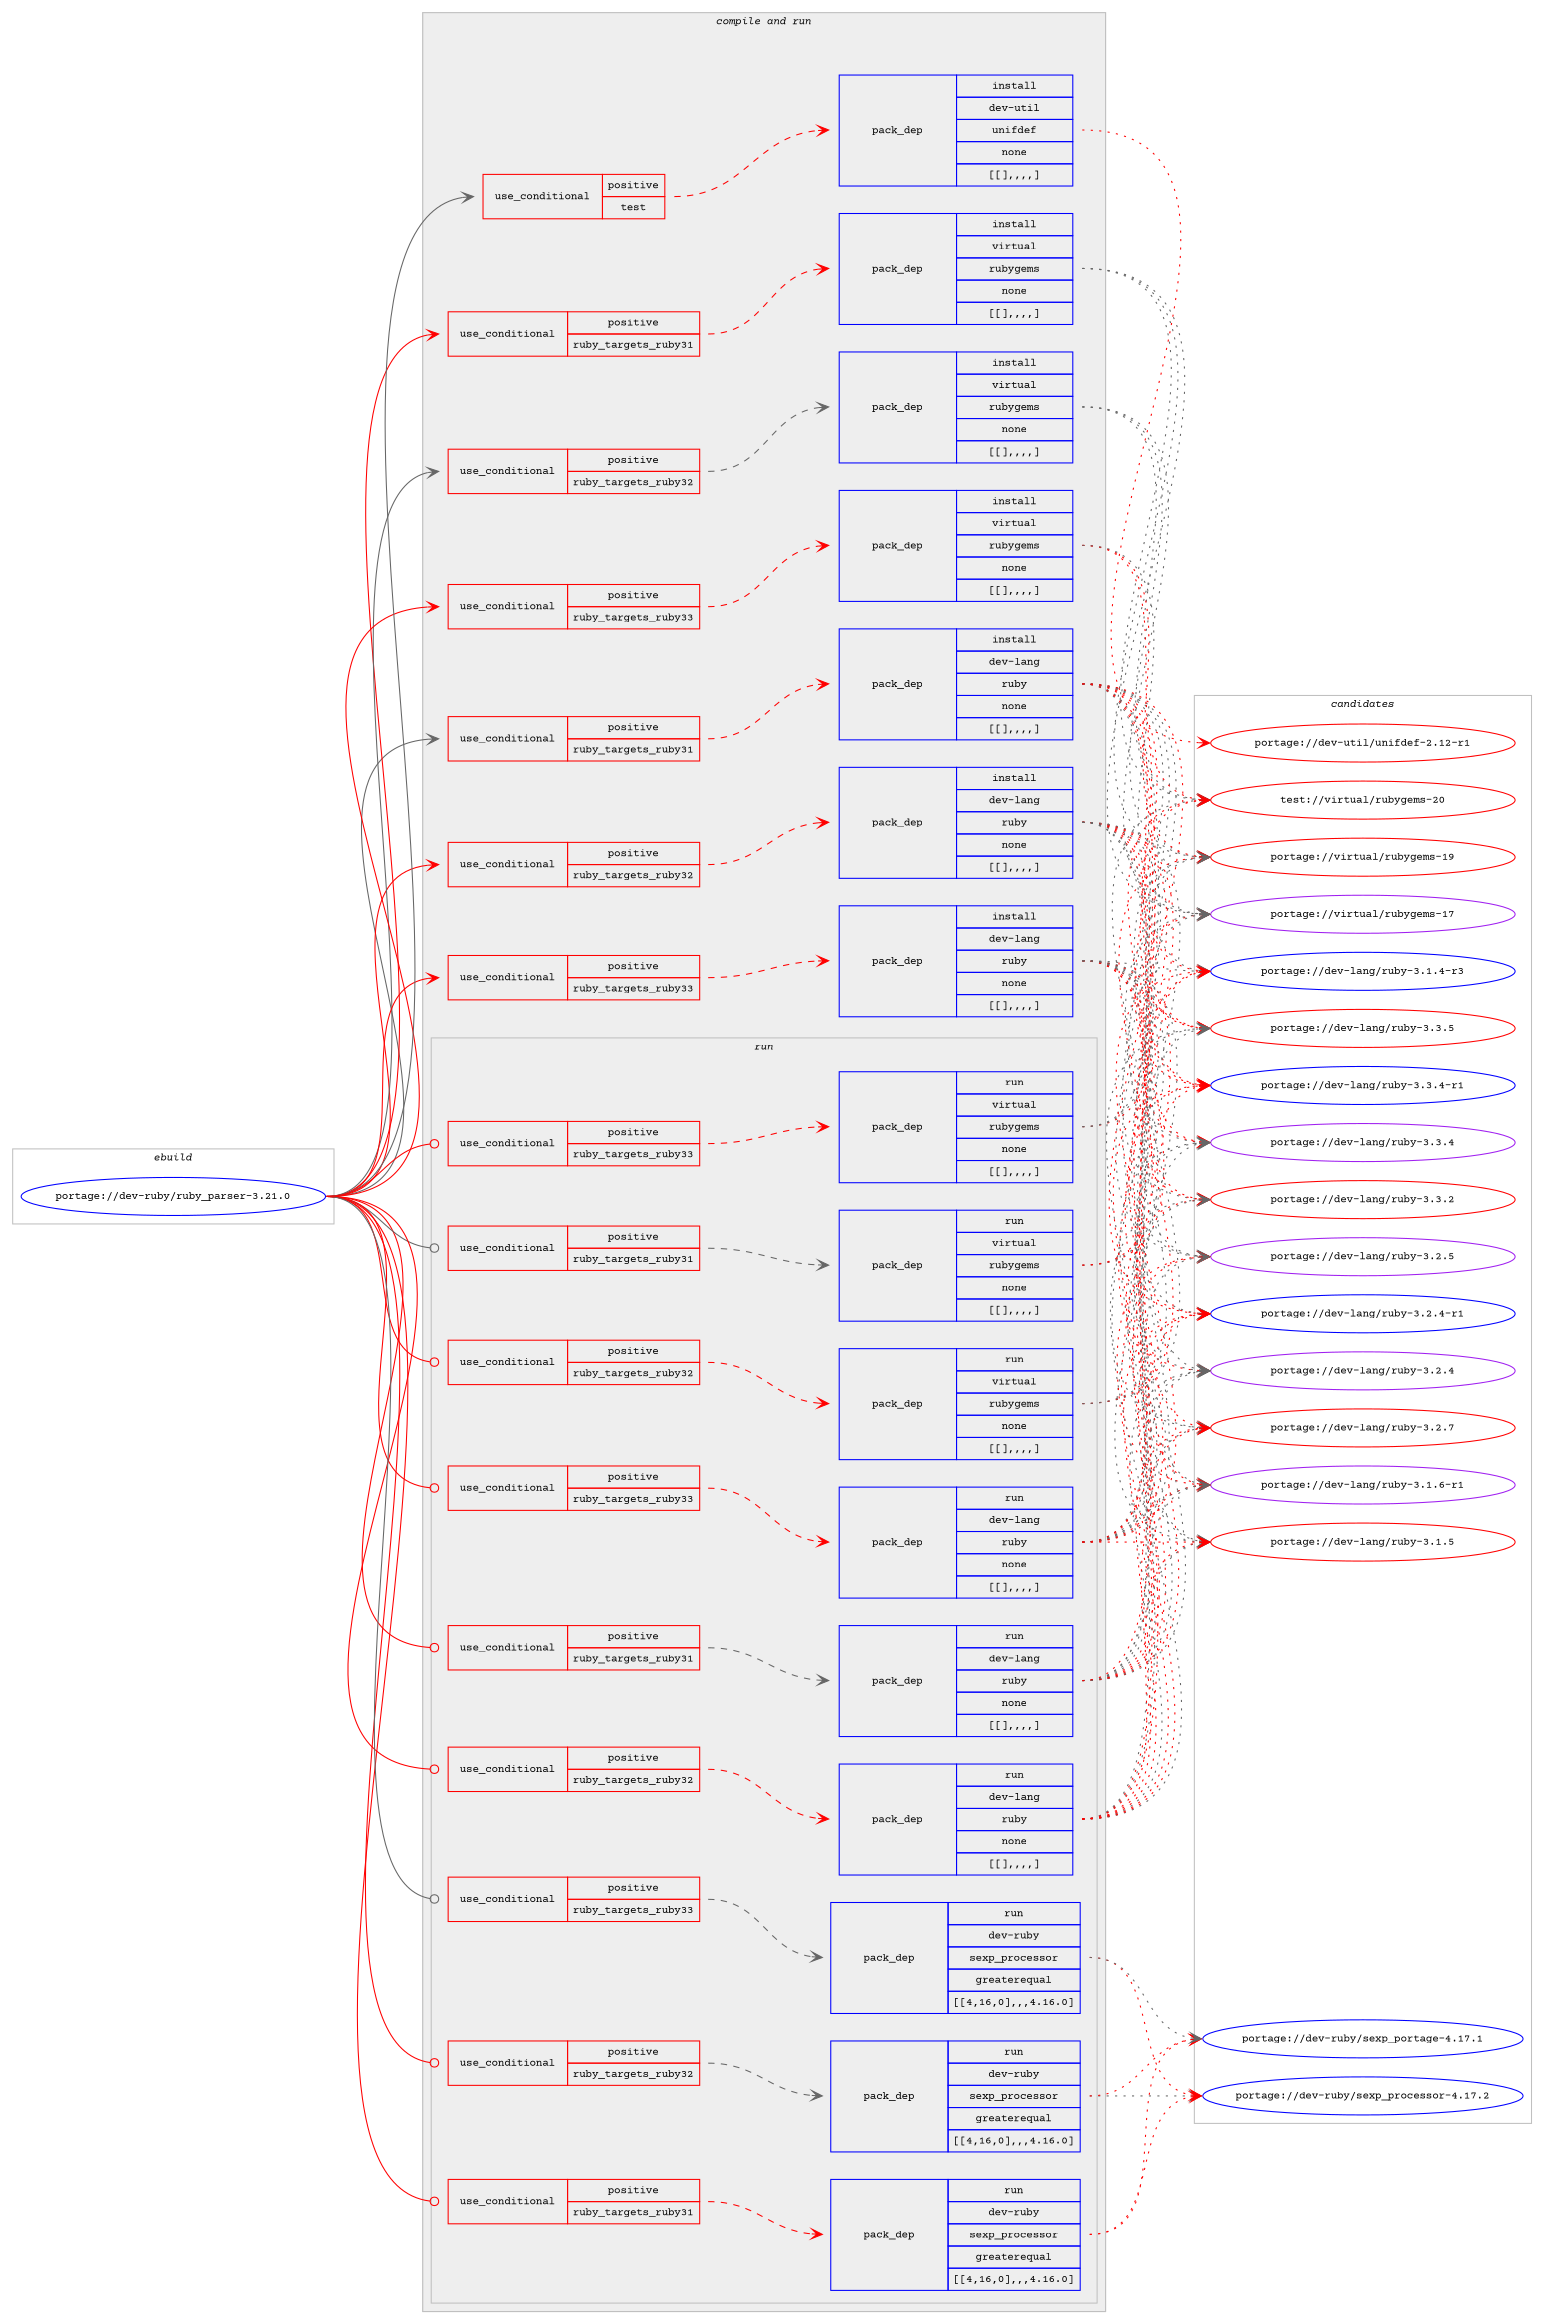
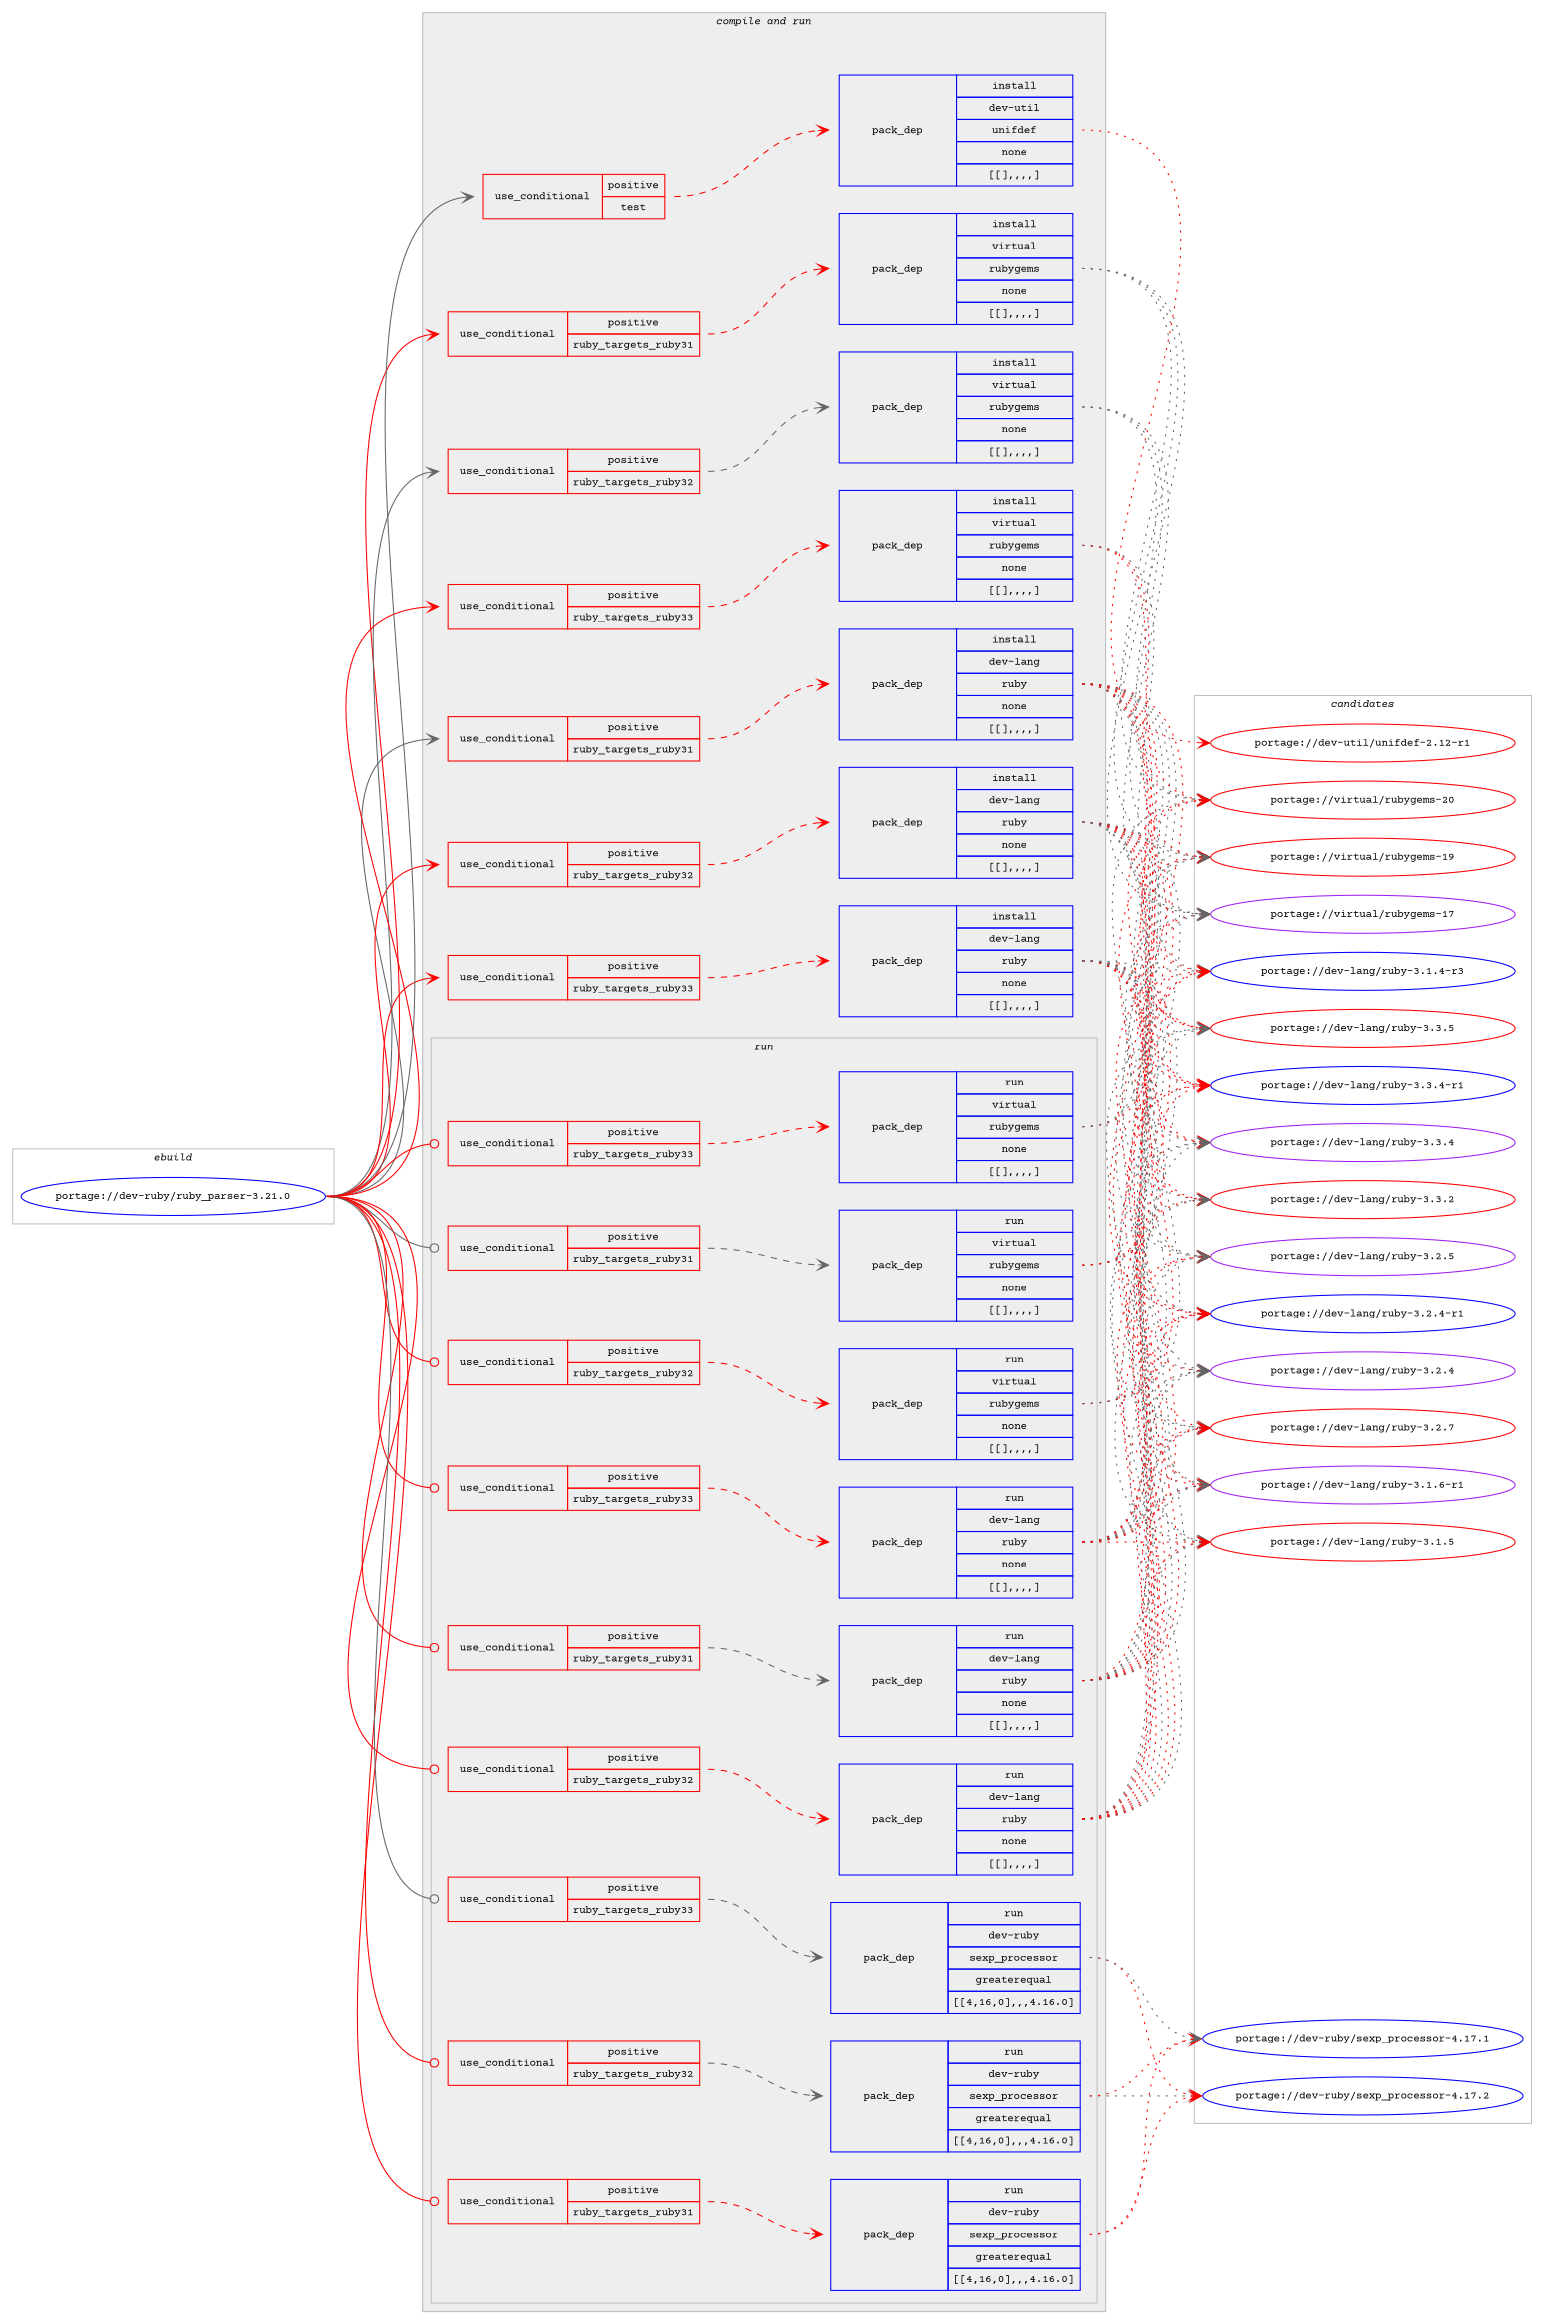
(1363, 800) -> (1363, 800)
(1363, 2039) -> (1363, 2039)
